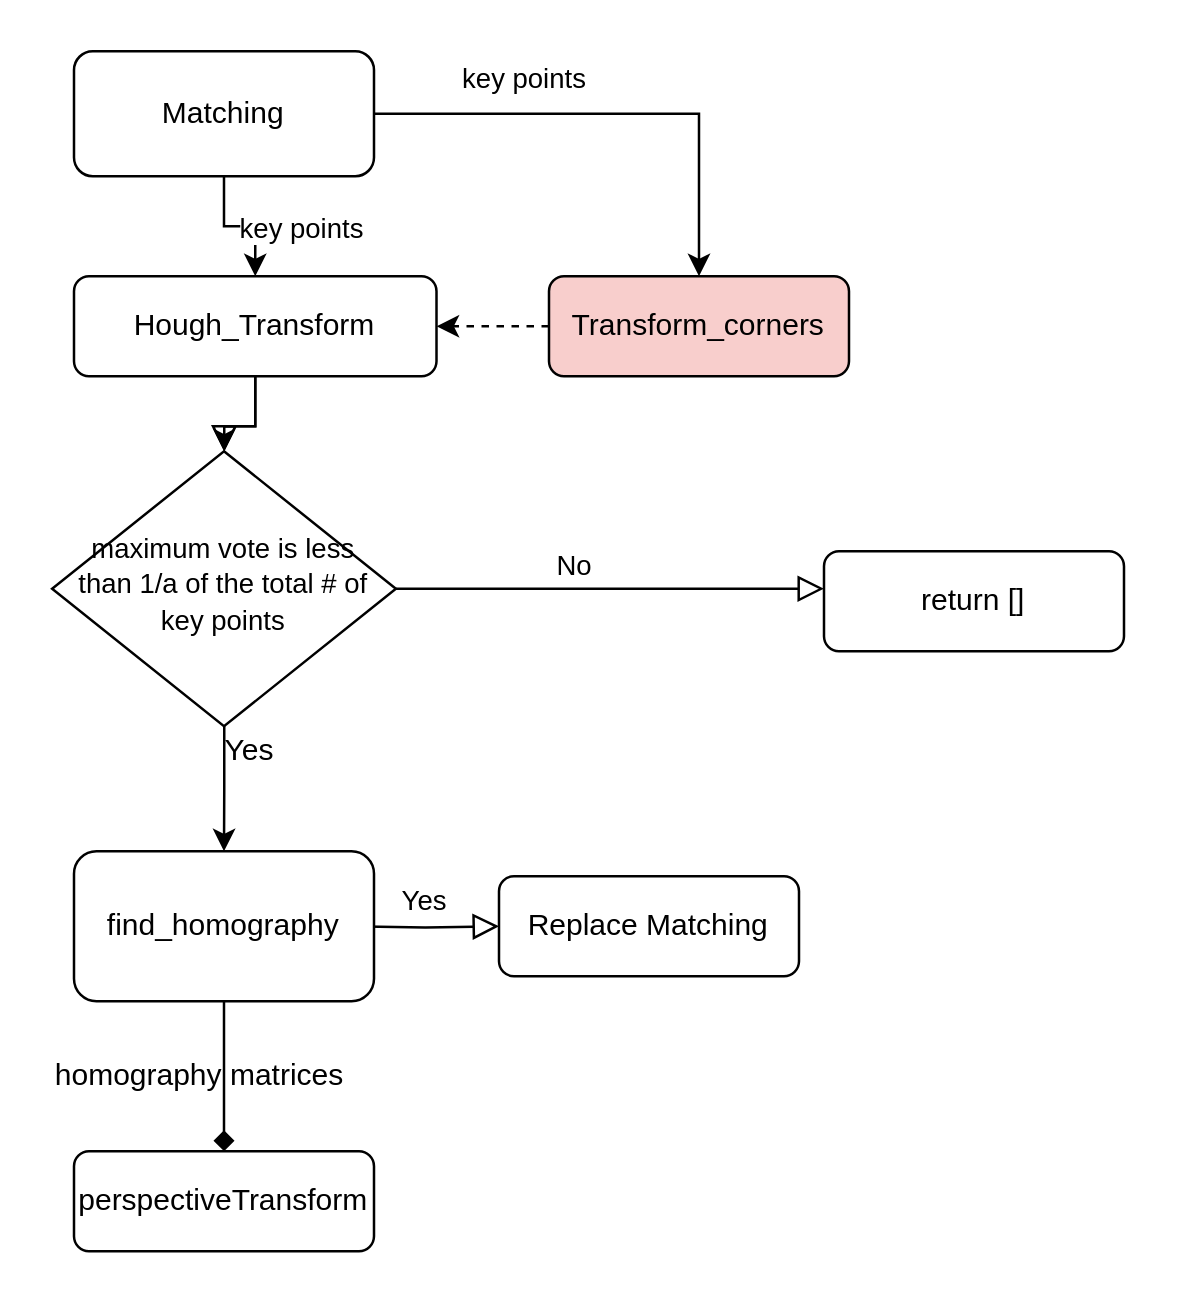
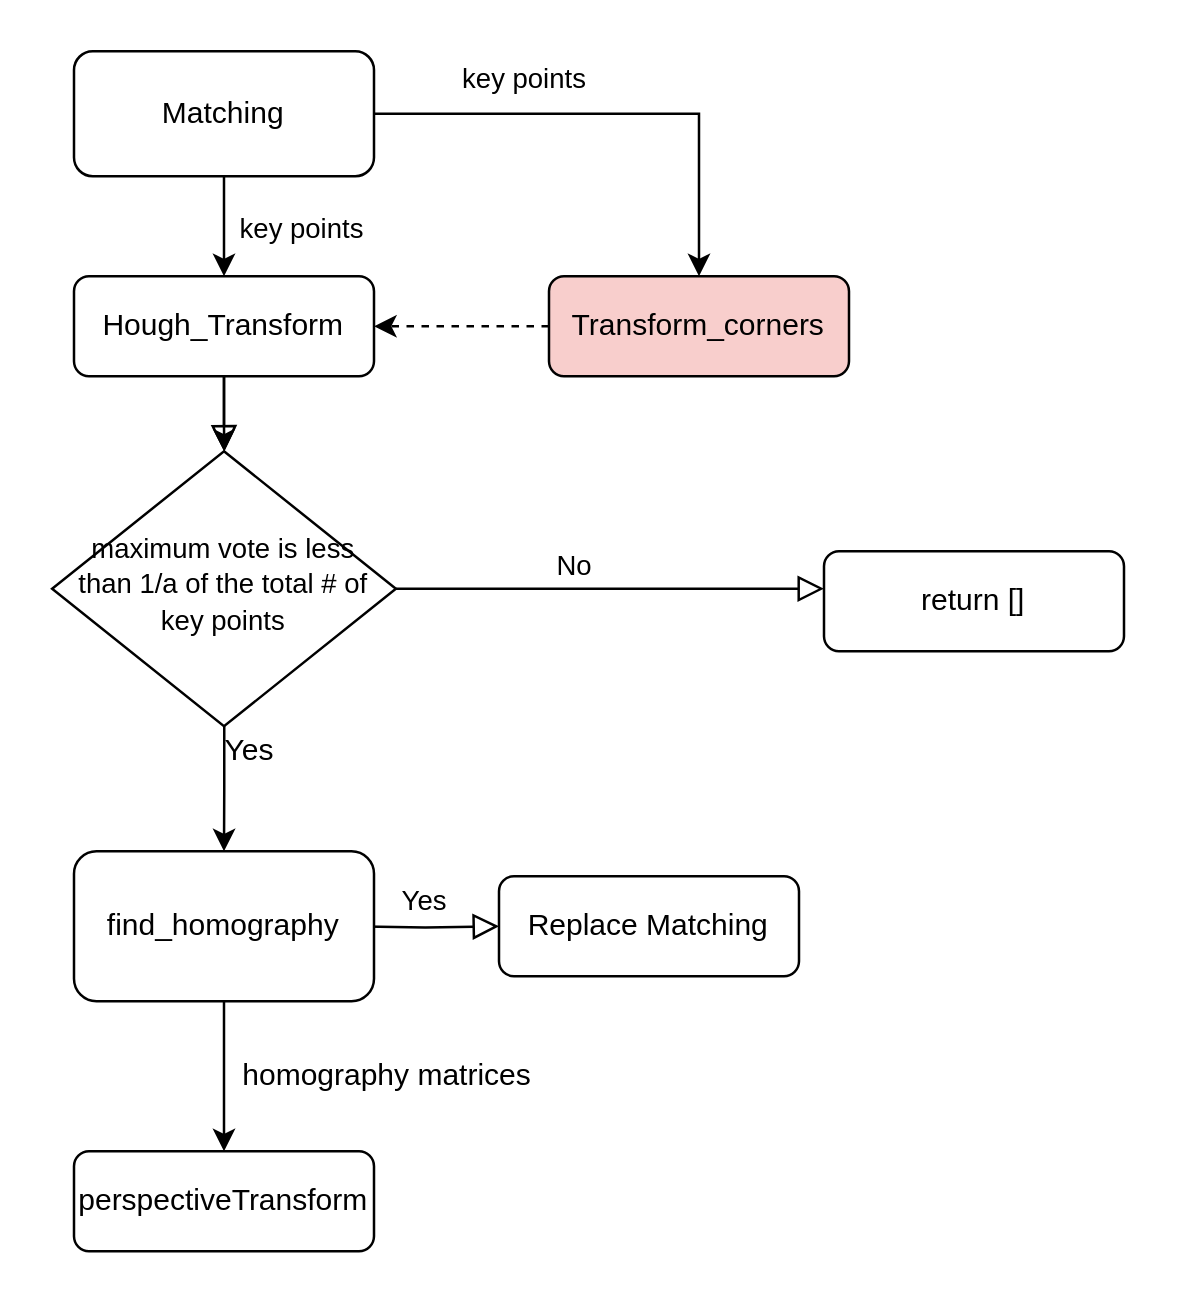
(255, 326) -> (224, 326)
(199, 1076) -> (386, 1076)
(224, 1131) -> (224, 1132)
